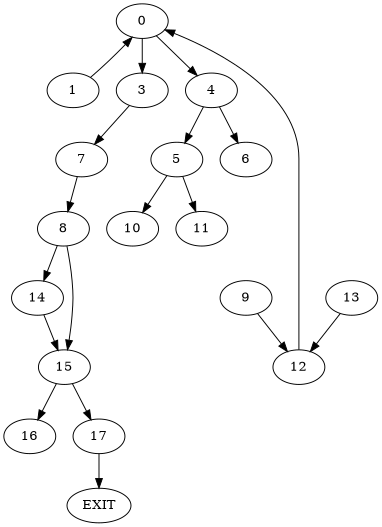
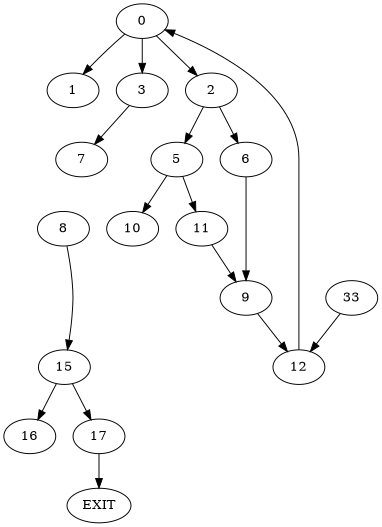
(108, 61) -> (107, 50)
(211, 90) -> (211, 90)
(74, 189) -> none
none -> (246, 224)
none -> (221, 259)
(37, 298) -> none
(352, 298) -> (352, 298)
